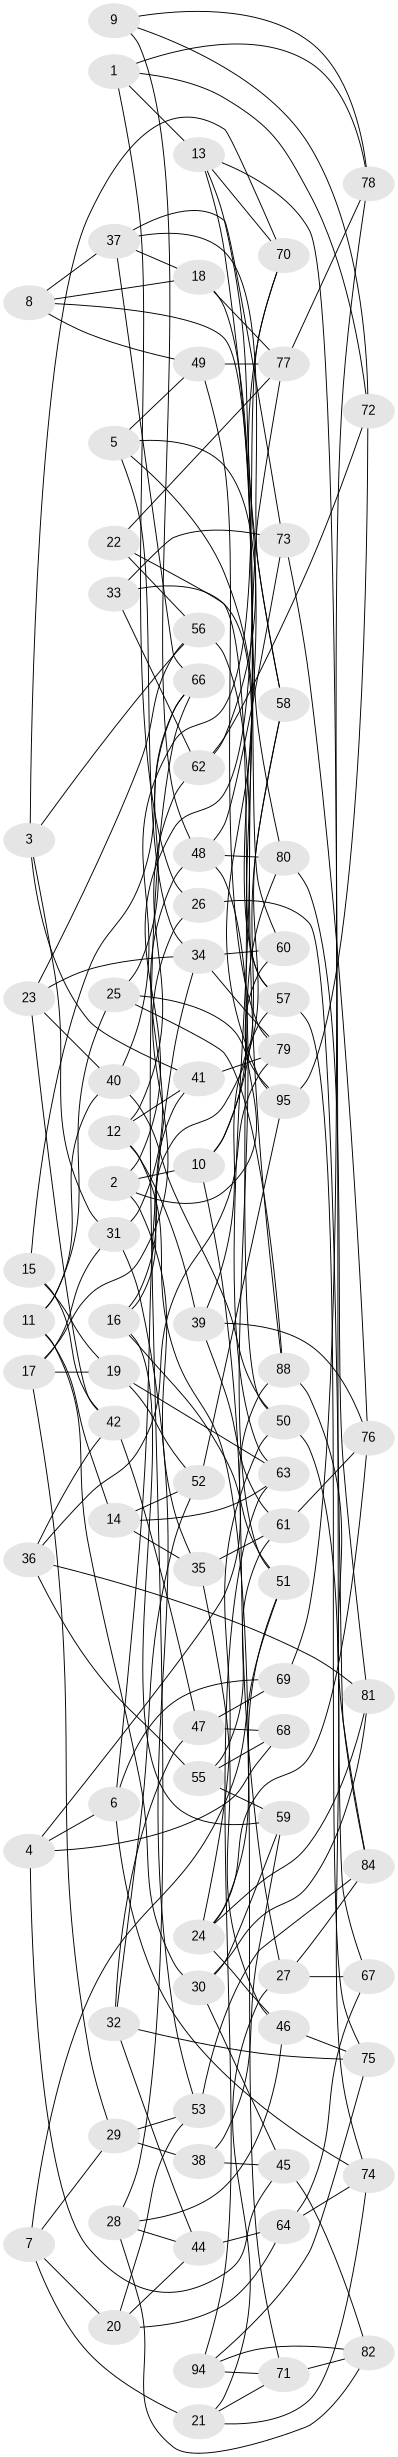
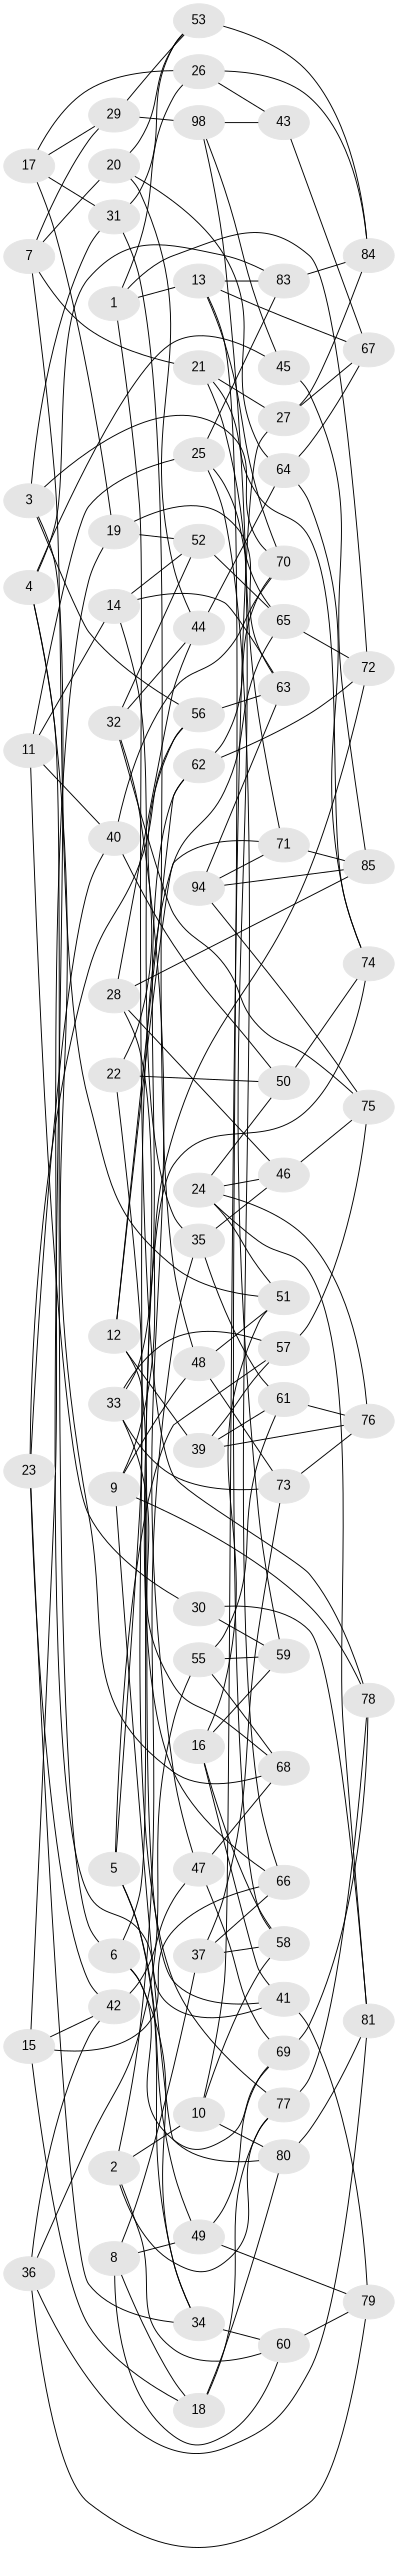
none -> (284, 123)
(157, 259) -> (64, 2254)
(242, 364) -> (241, 2145)
(242, 856) -> (137, 1778)
(226, 988) -> (333, 2320)
(284, 1101) -> (284, 621)
(284, 1370) -> (284, 281)
none -> (169, 1677)
(257, 2110) -> none
(199, 2161) -> (199, 123)
(369, 2353) -> (369, 867)
